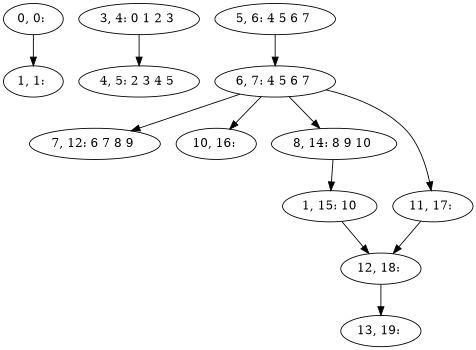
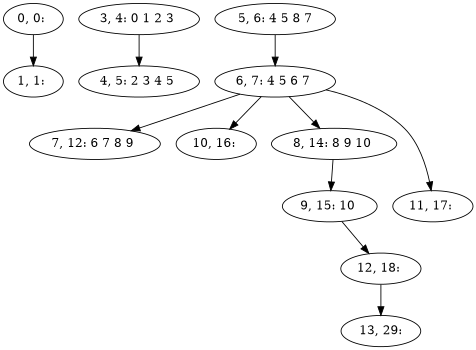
(275, 19) -> (275, 19)
(330, 206) -> (330, 206)
(410, 234) -> none
(381, 331) -> (381, 331)
